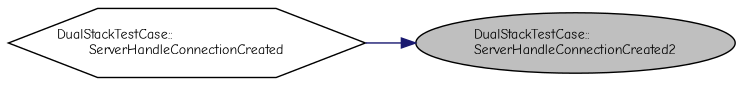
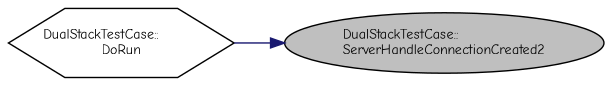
(187, 43) -> (121, 43)
